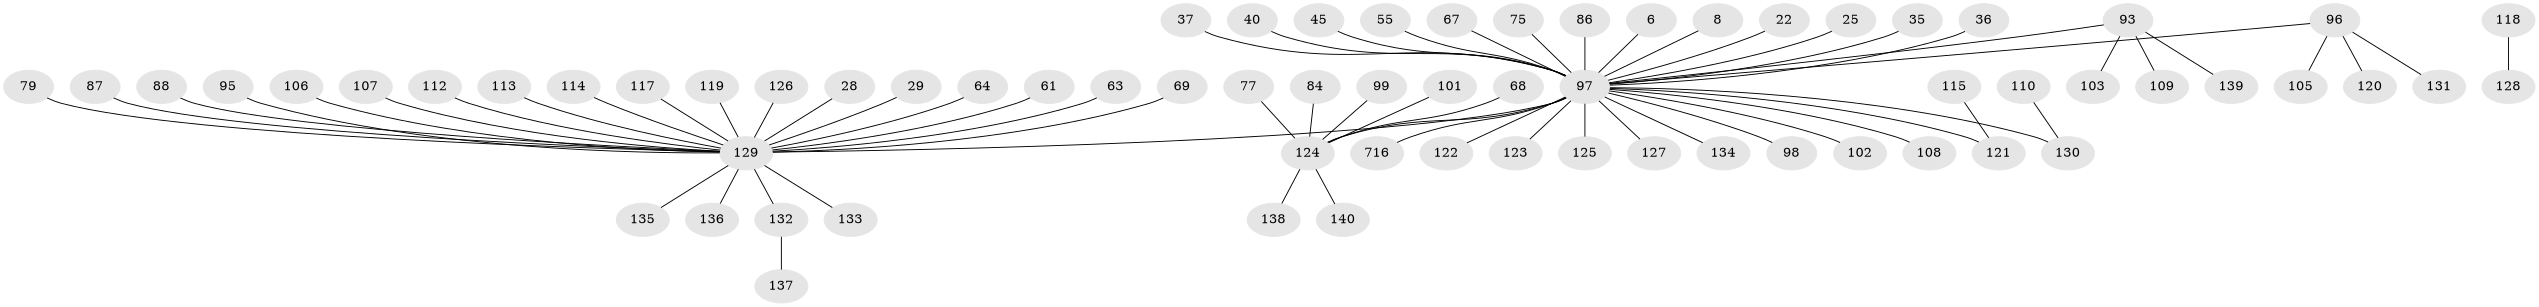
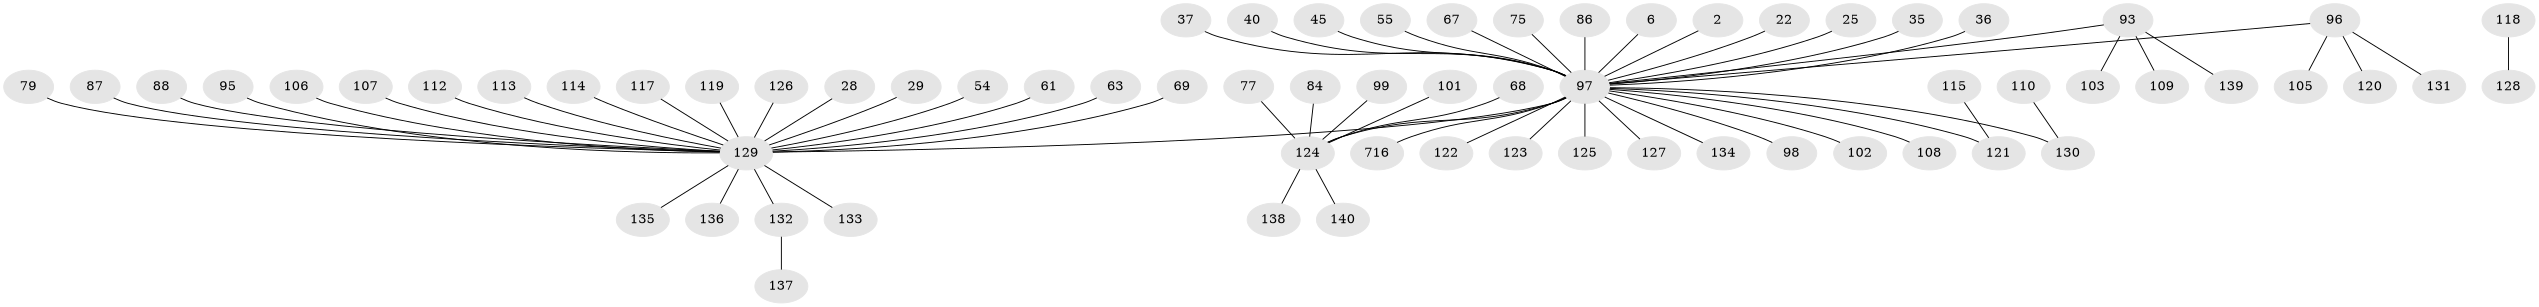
(1718, 20) -> (1718, 20)
(983, 87) -> (983, 87)
